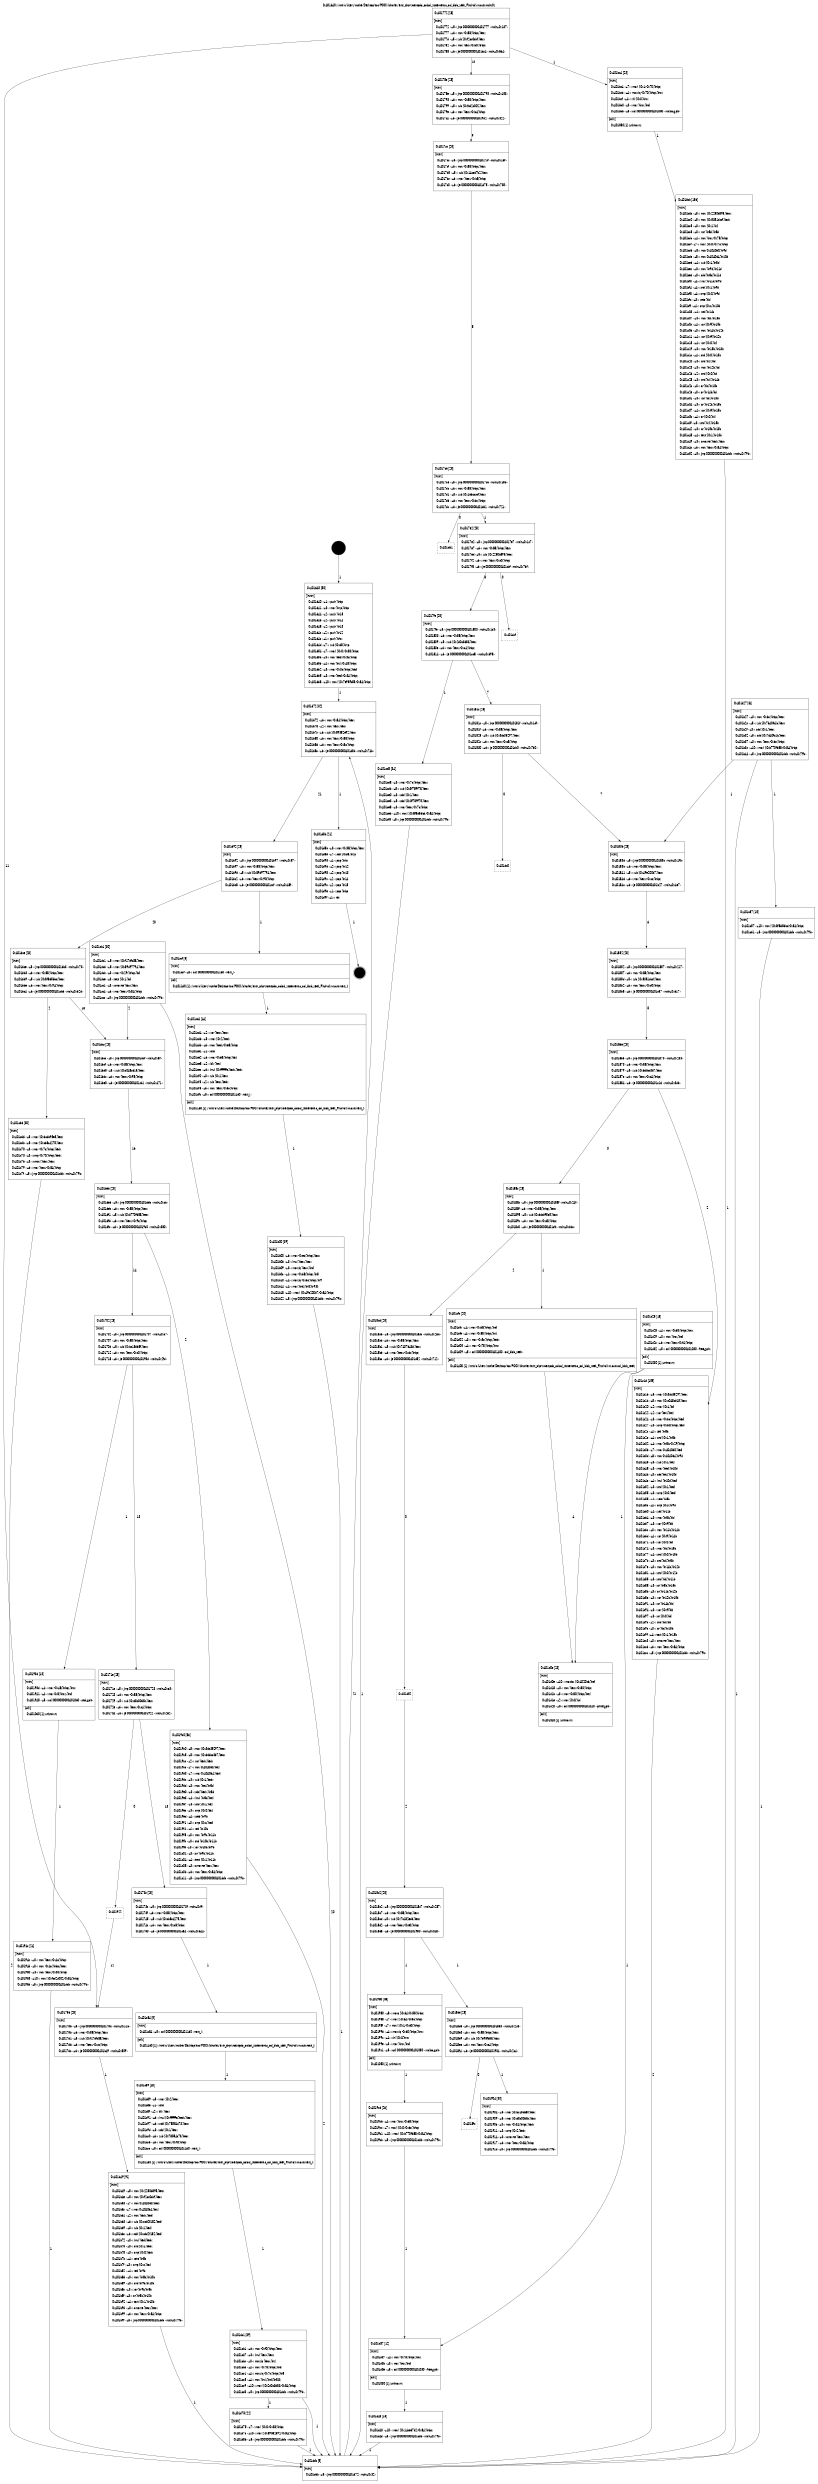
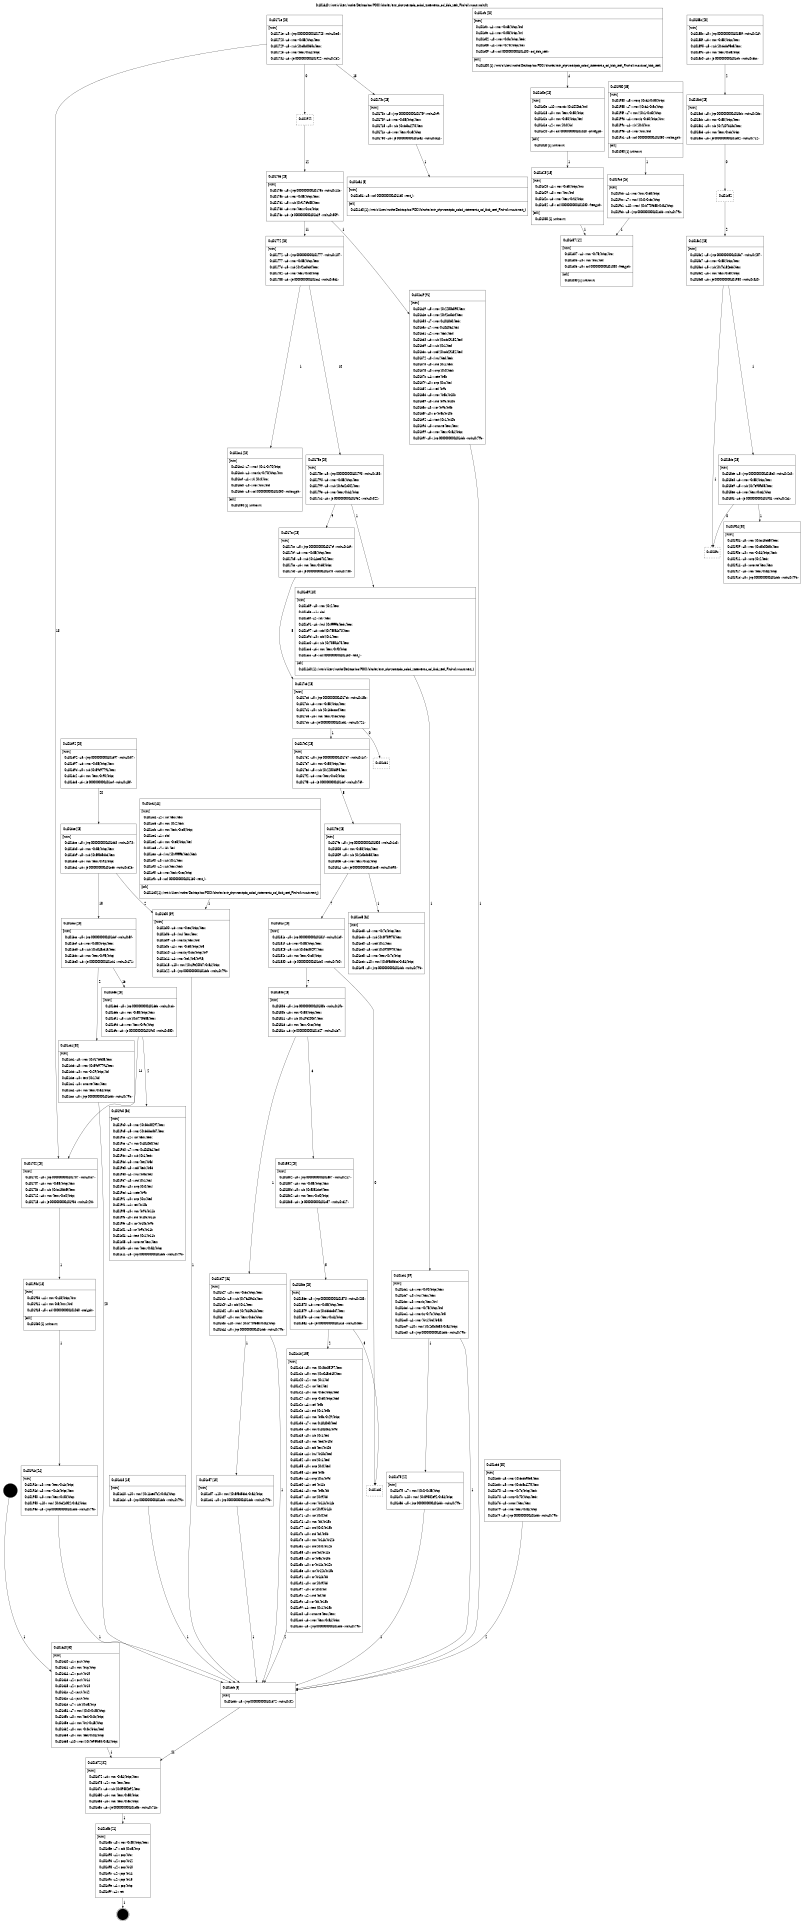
(714, 327) -> none
(510, 635) -> none
(299, 798) -> none
(698, 799) -> (262, 1152)
(5, 842) -> (305, 228)
(259, 973) -> none
(127, 1021) -> (97, 1003)
(47, 1057) -> (133, 893)
(595, 1135) -> (377, 1404)
(542, 1270) -> none
(584, 1502) -> (568, 158)
(134, 1516) -> (55, 521)
(360, 1640) -> none
(405, 1965) -> (715, 415)
(226, 2065) -> (362, 545)
(322, 2147) -> none
(405, 2399) -> none
